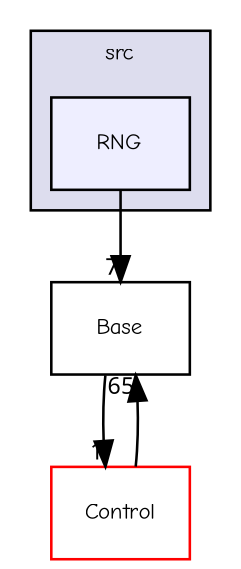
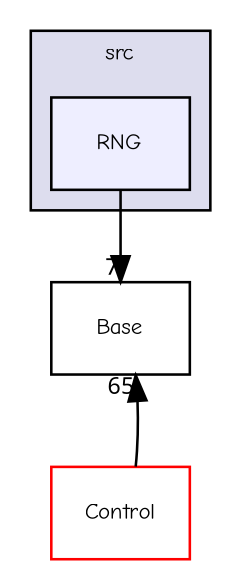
(103, 408) -> none
